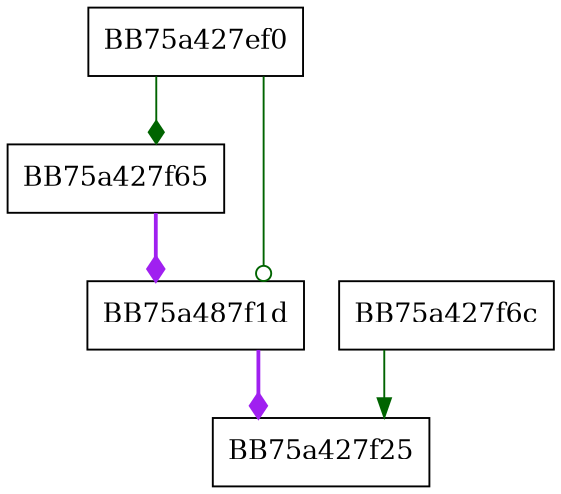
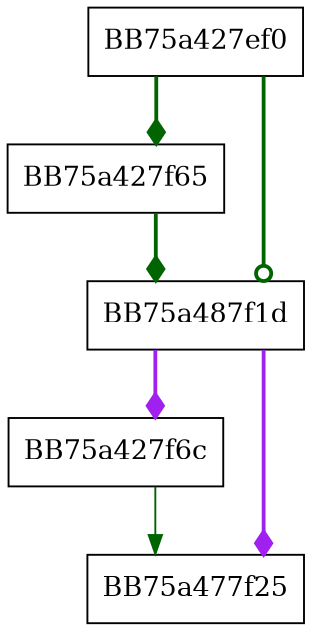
(156, 99) -> (156, 99)
(264, 171) -> (264, 171)
(156, 235) -> (156, 235)
none -> (155, 372)
(321, 452) -> (196, 589)
